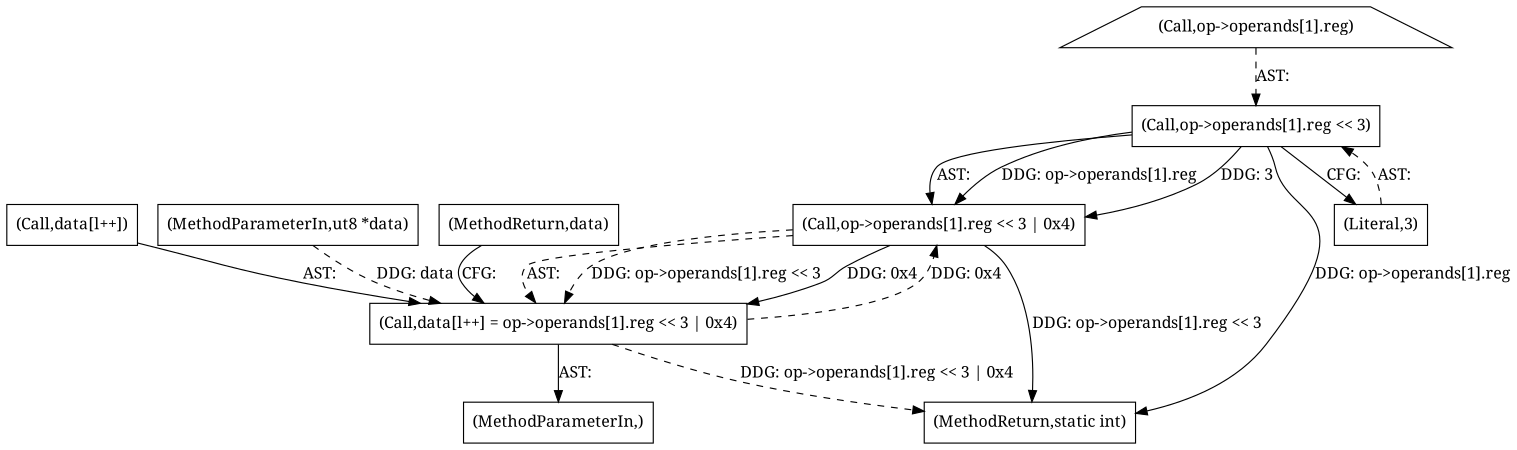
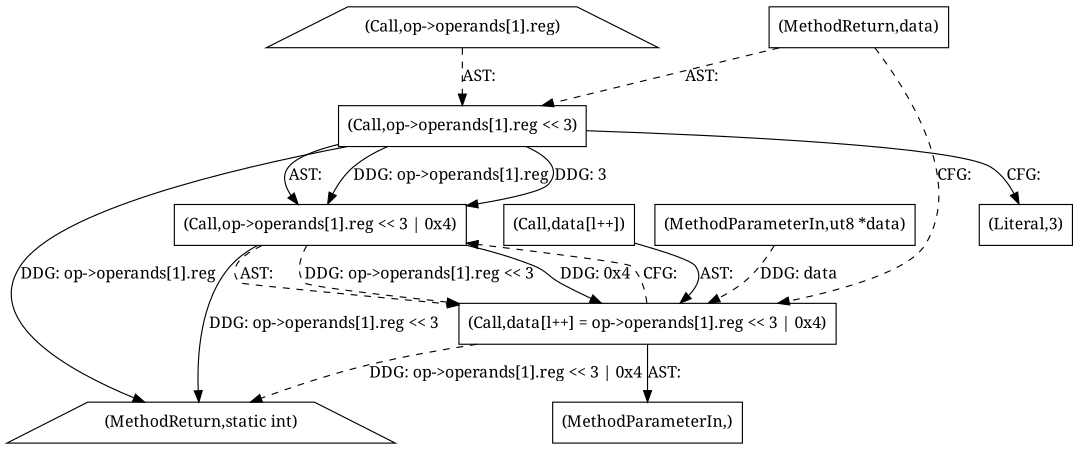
(1374, 174) -> (666, 75)
(459, 269) -> (936, 214)
(966, 274) -> (662, 274)
(1030, 423) -> (201, 423)
